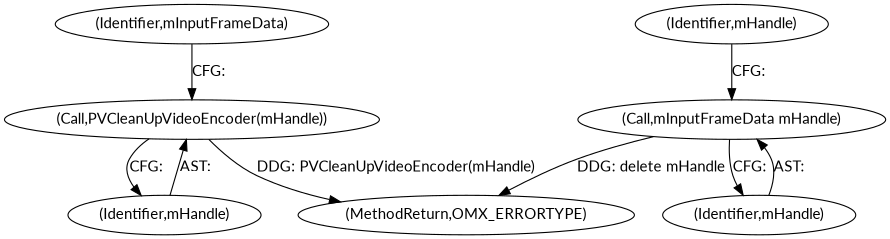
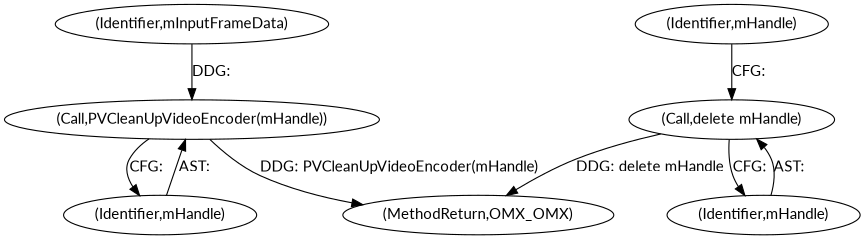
(211, 72) -> (214, 72)
(732, 120) -> (732, 120)
(466, 215) -> (478, 215)
